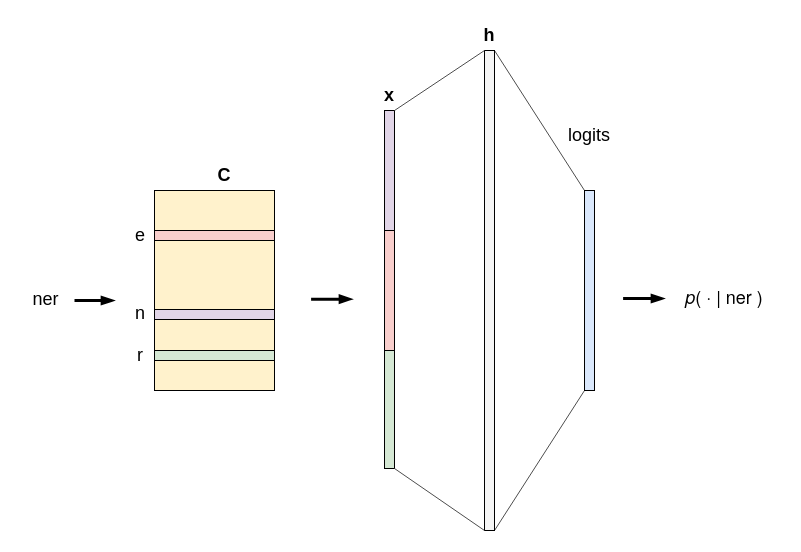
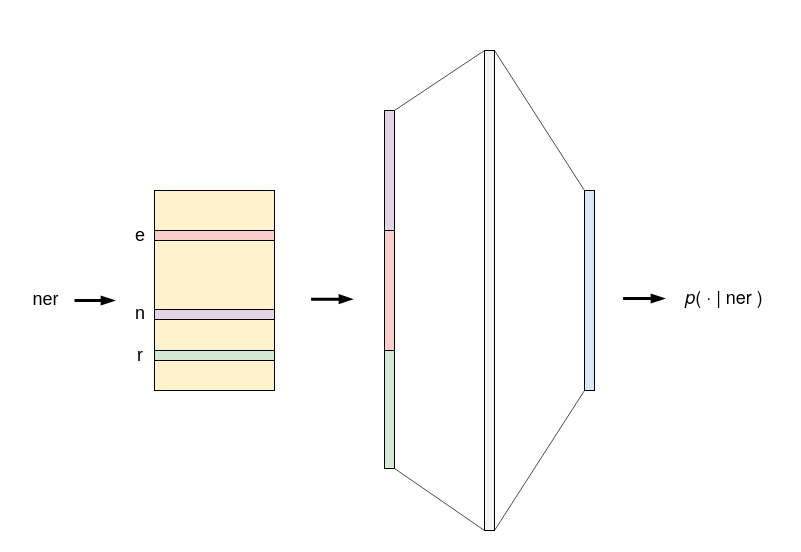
(490, 36) -> none
(390, 96) -> none
(590, 136) -> none
(225, 176) -> none
